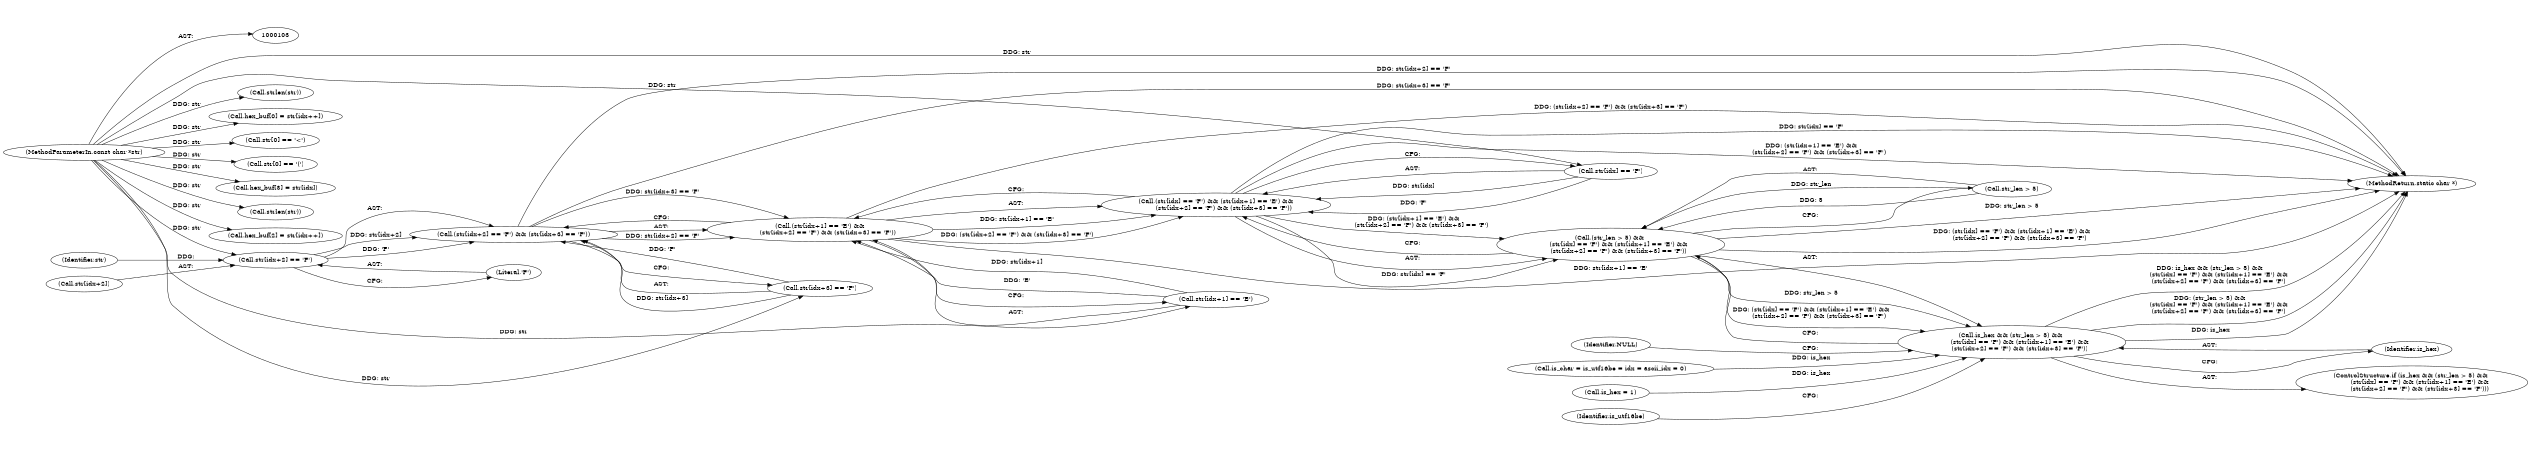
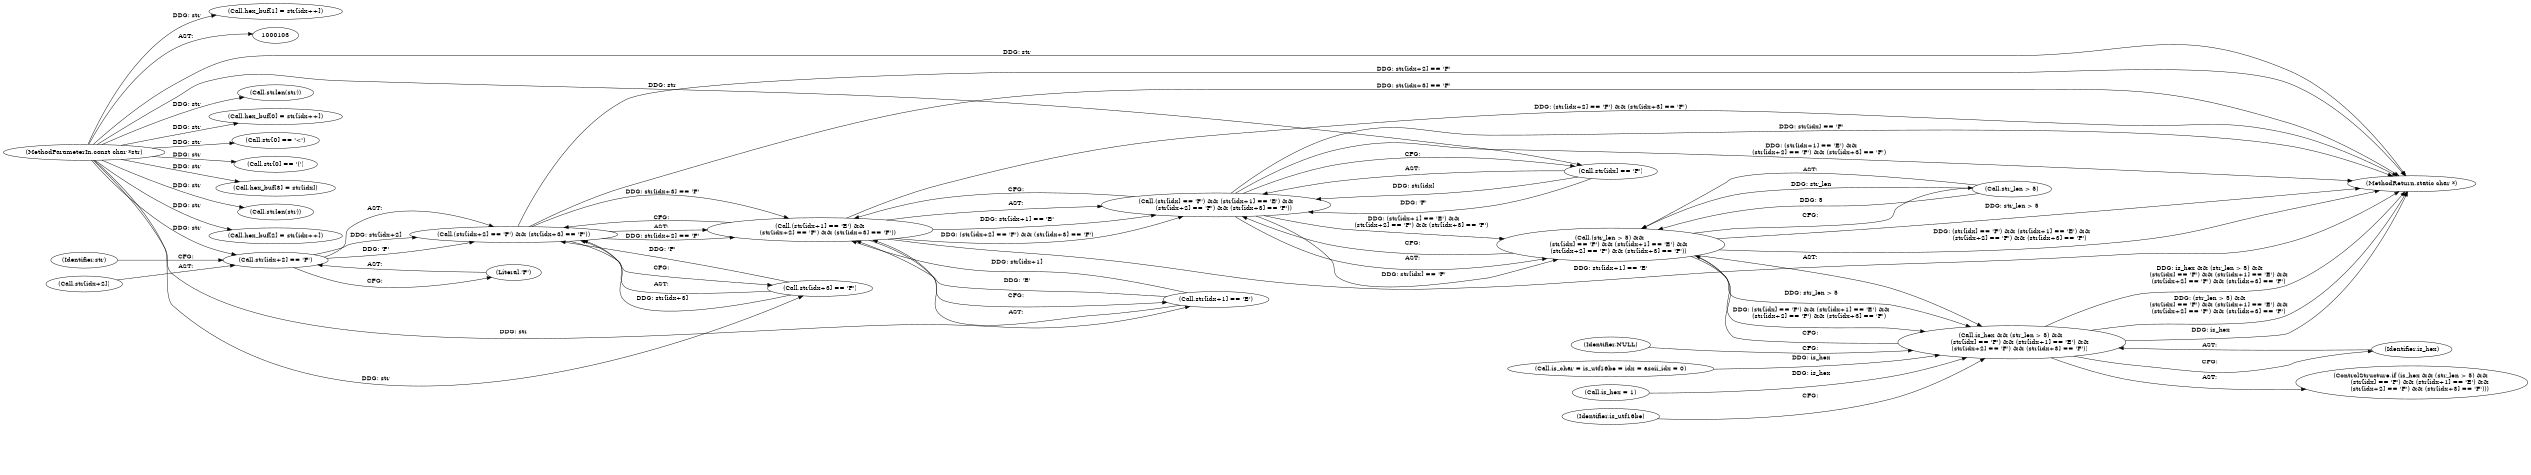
none -> (276, 11)
(187, 257) -> (187, 257)
